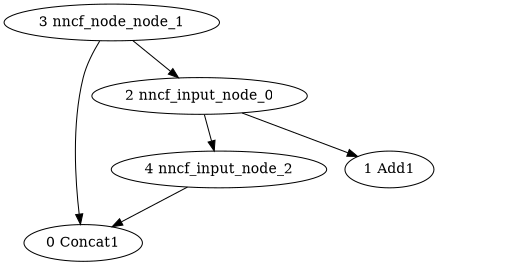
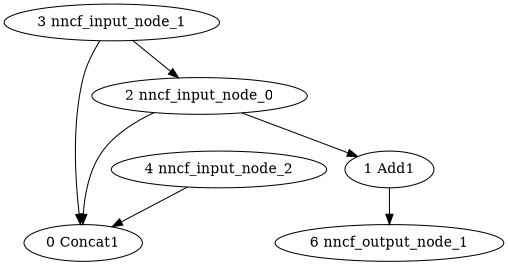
(112, 22) -> (112, 22)
(208, 128) -> (102, 152)
none -> (389, 243)
